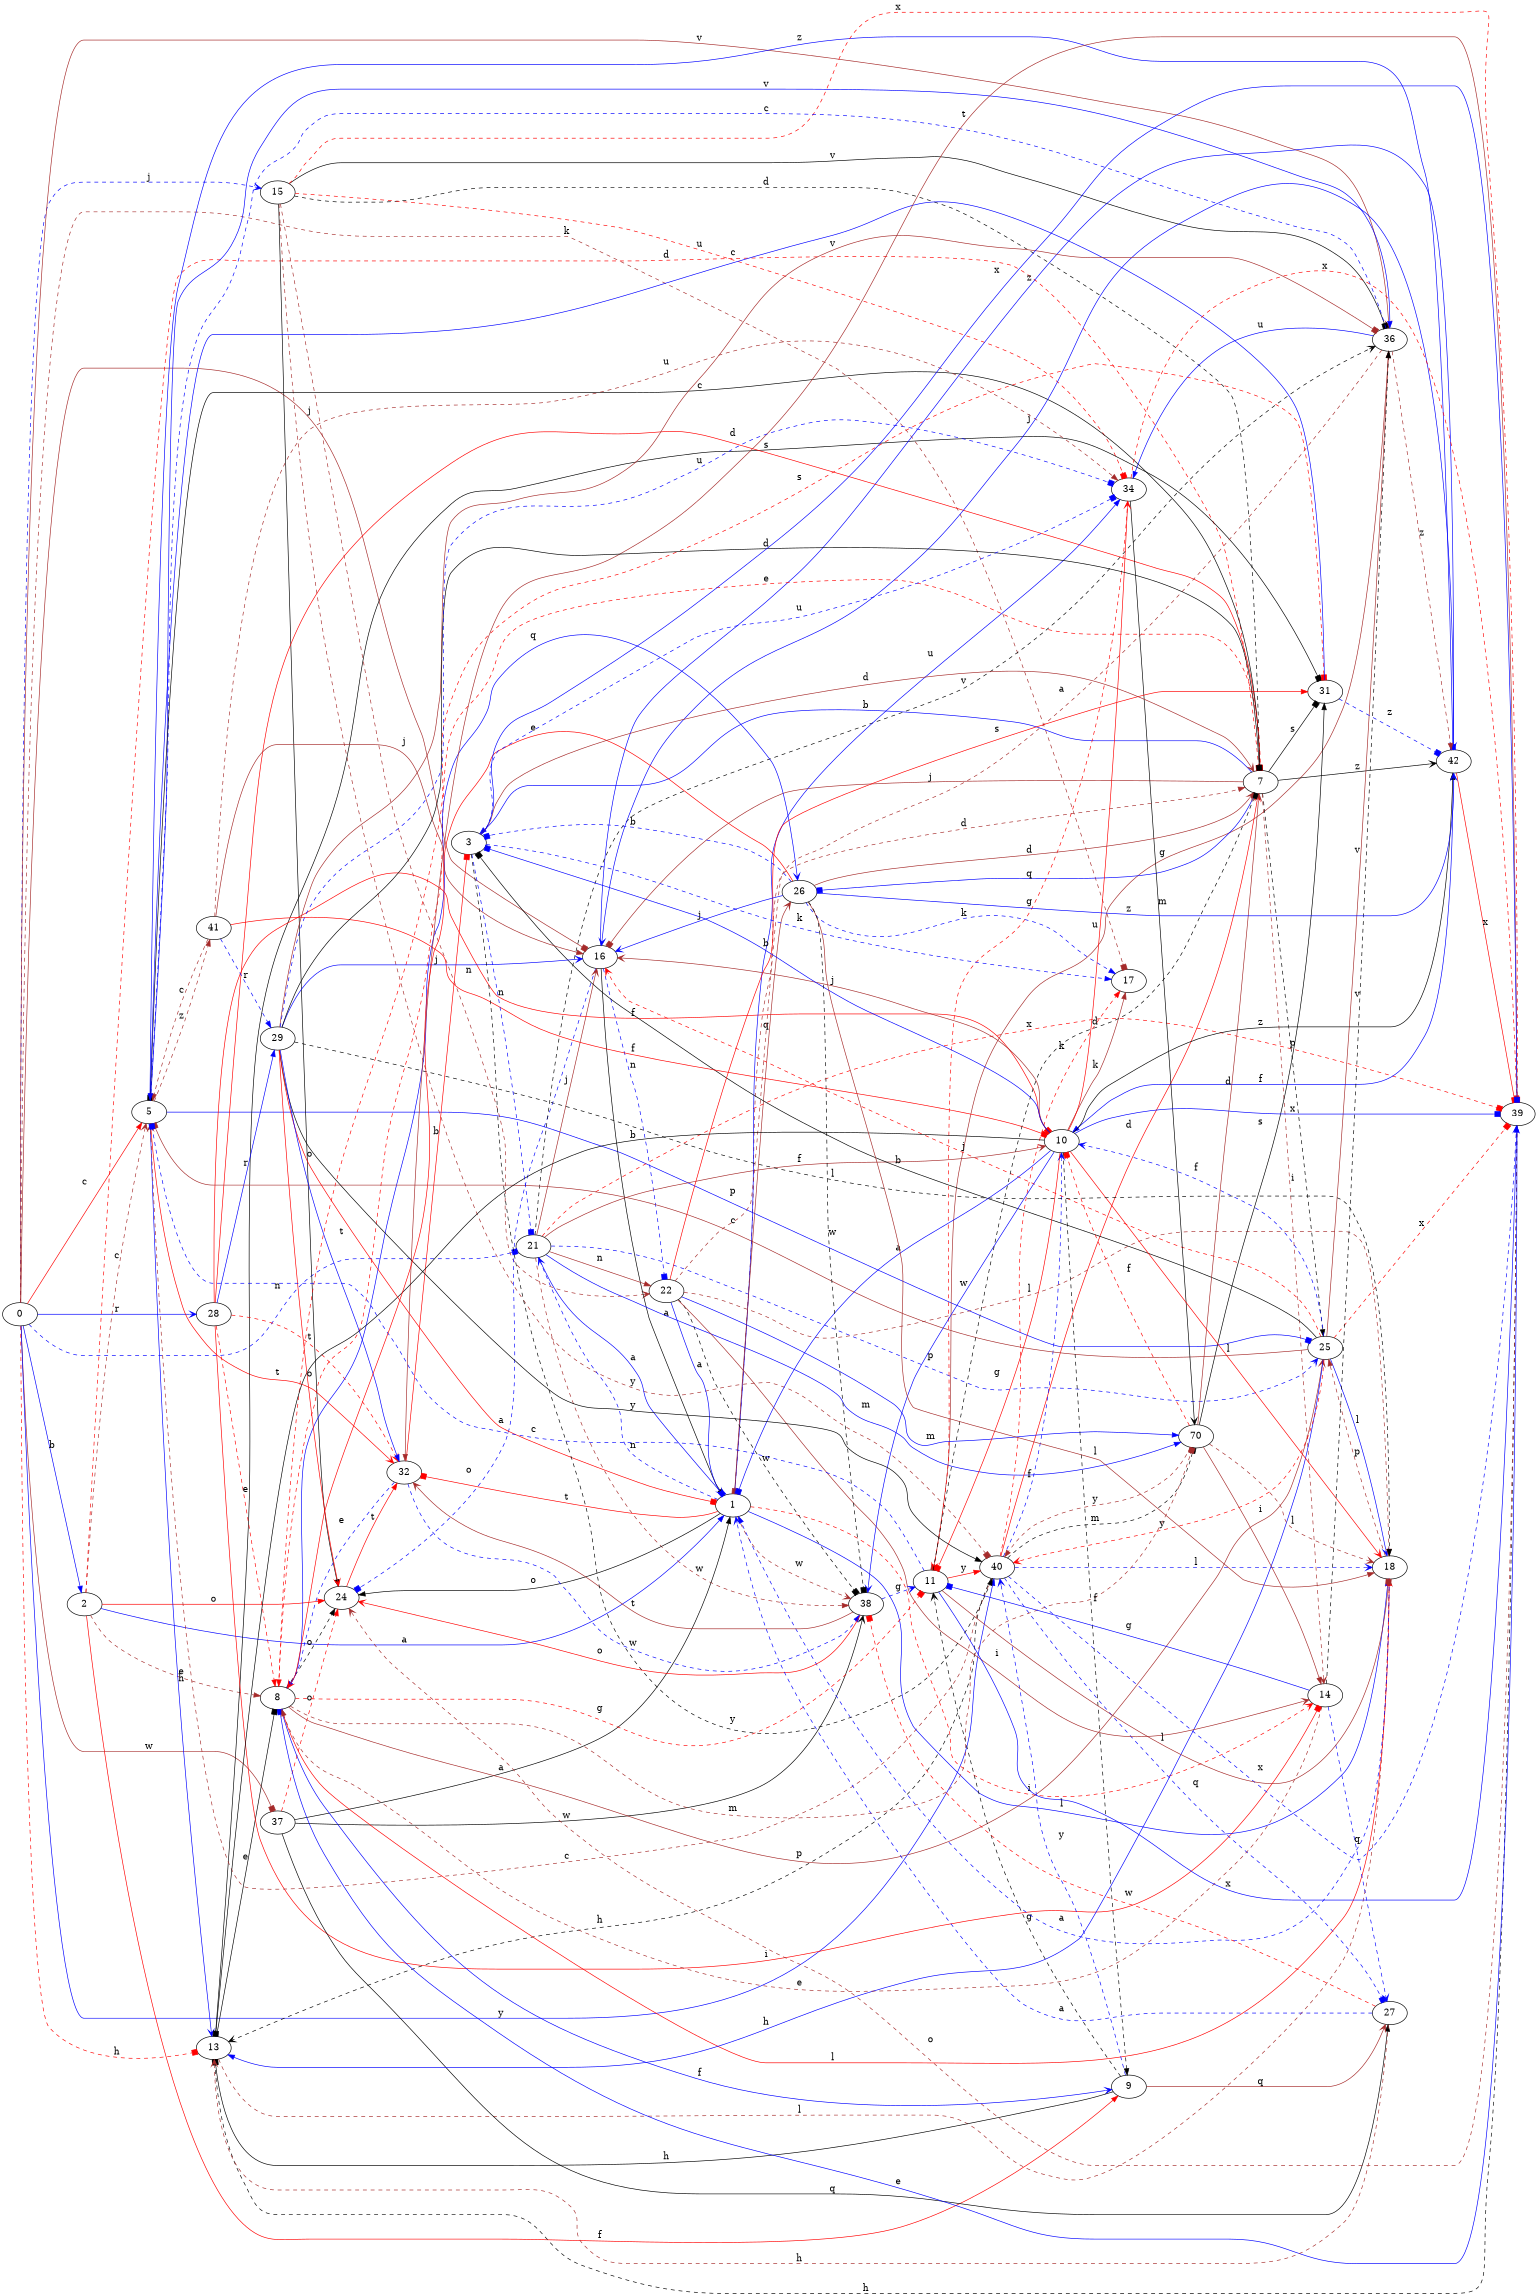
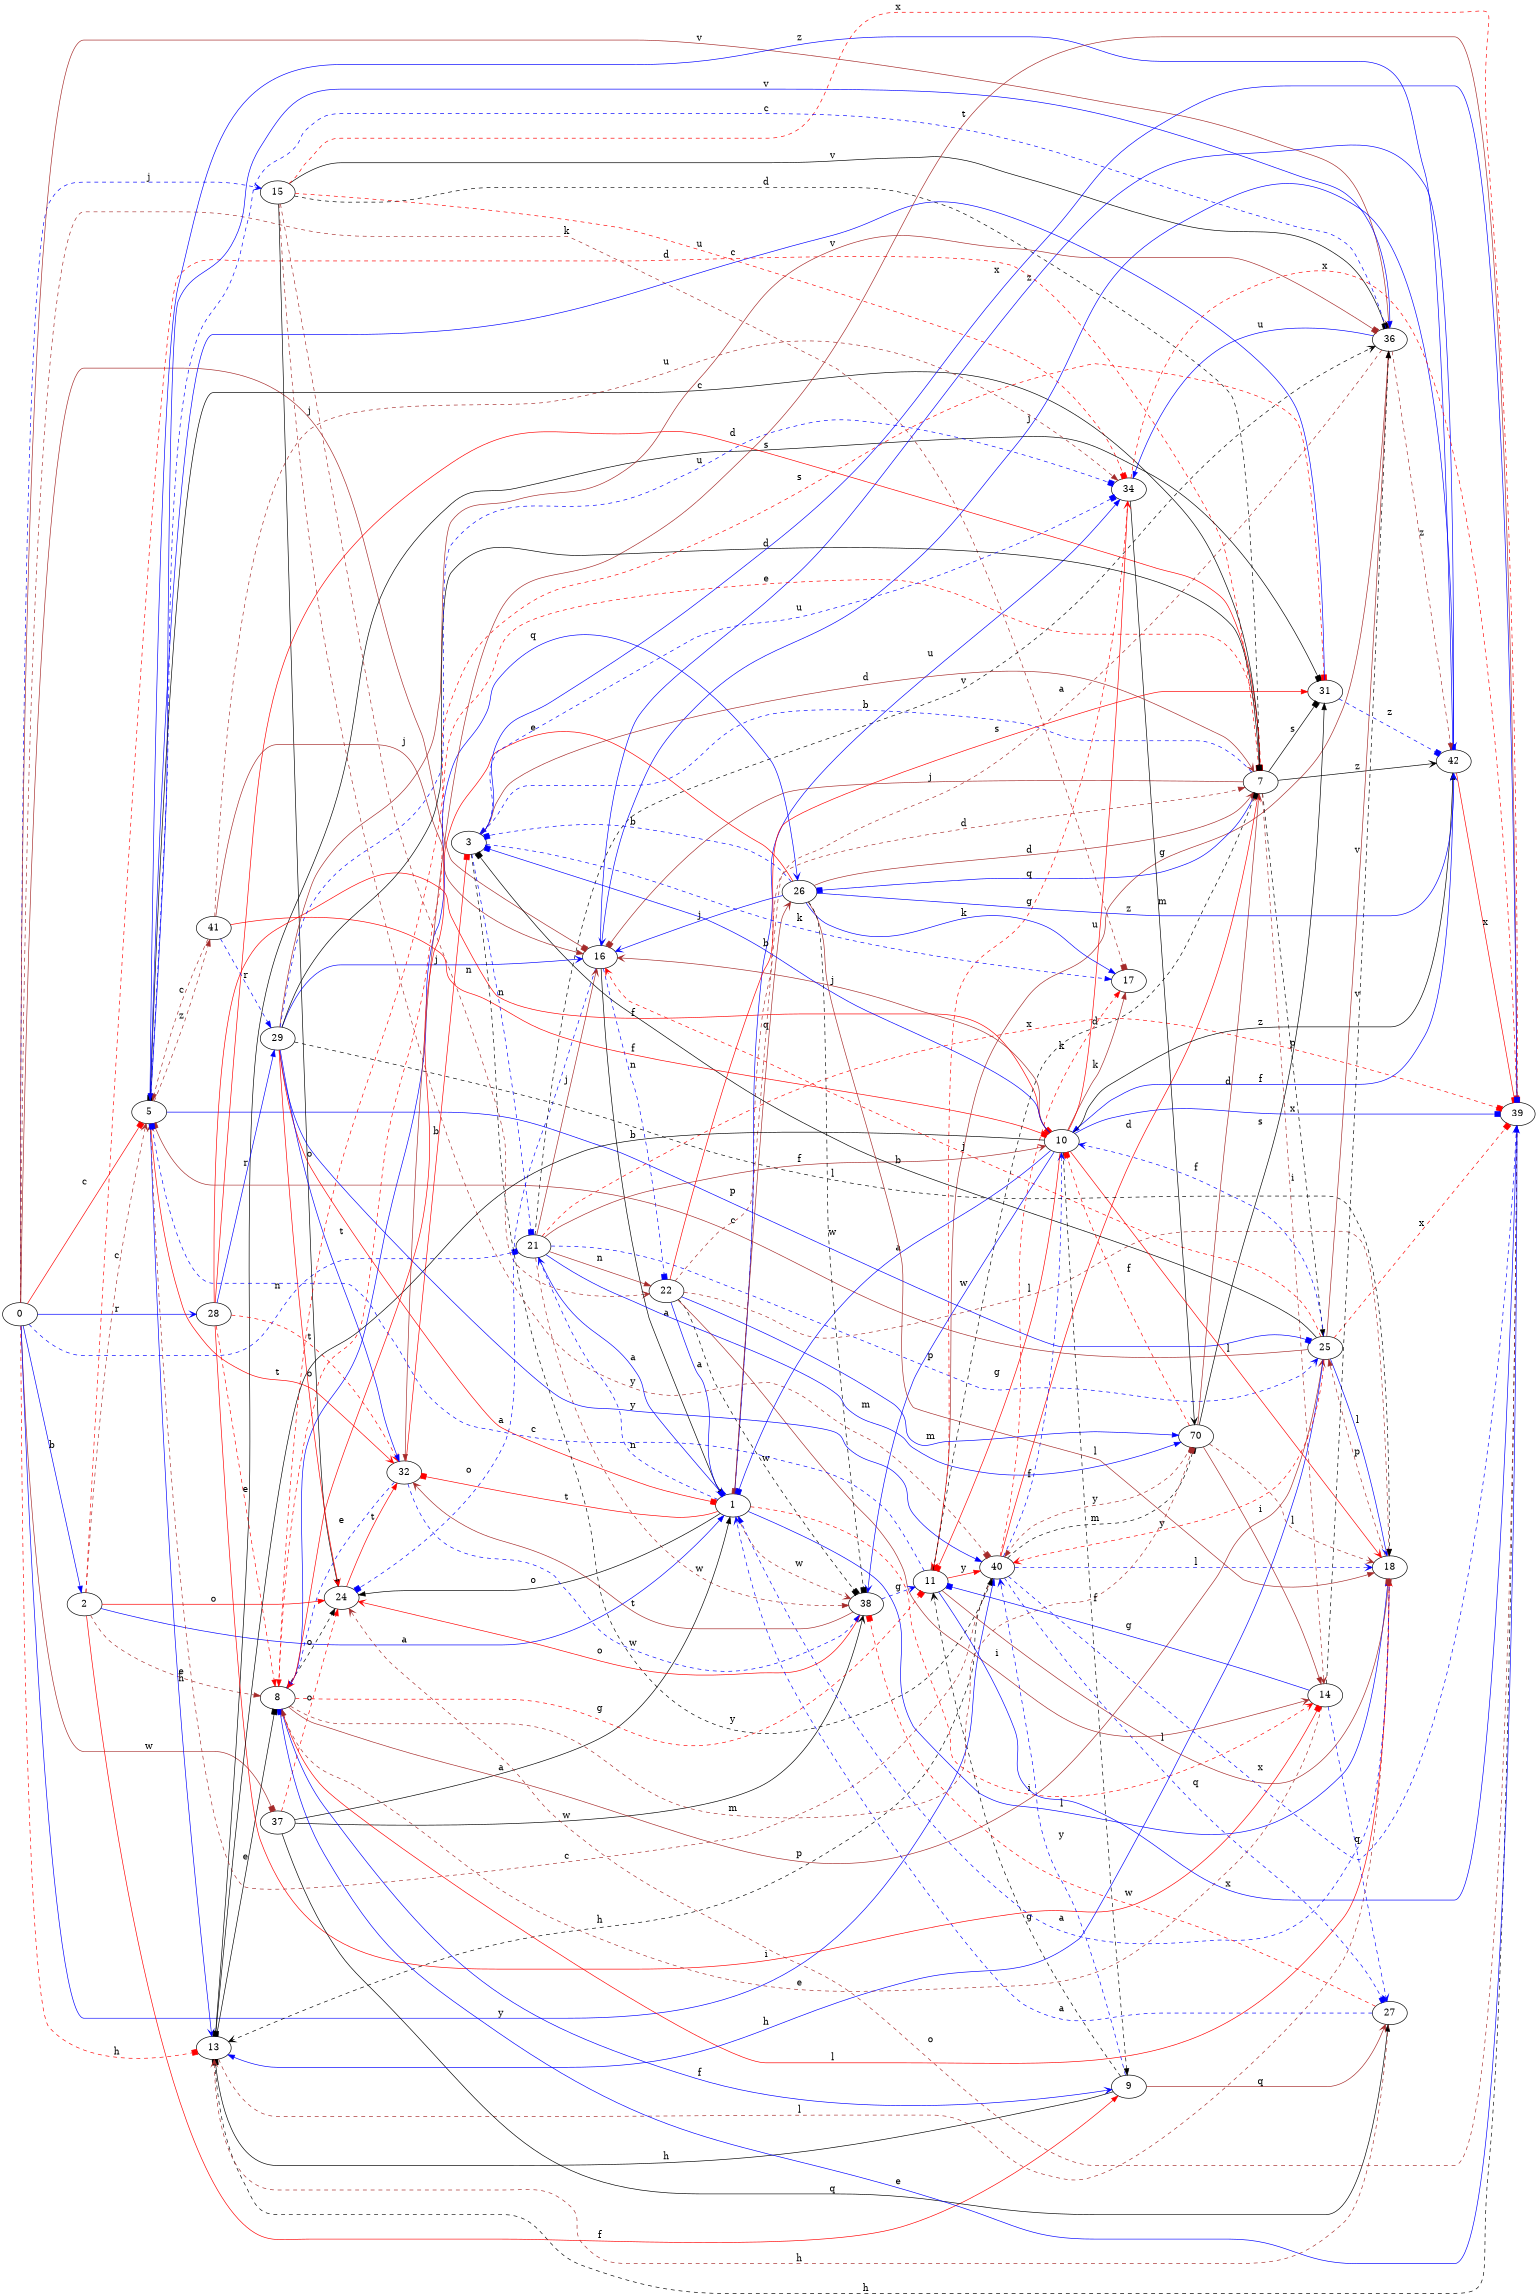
(854, 710) -> (854, 710)
(959, 920) -> (959, 920)
(83, 1216) -> (83, 1216)
(591, 1408) -> (591, 1408)
